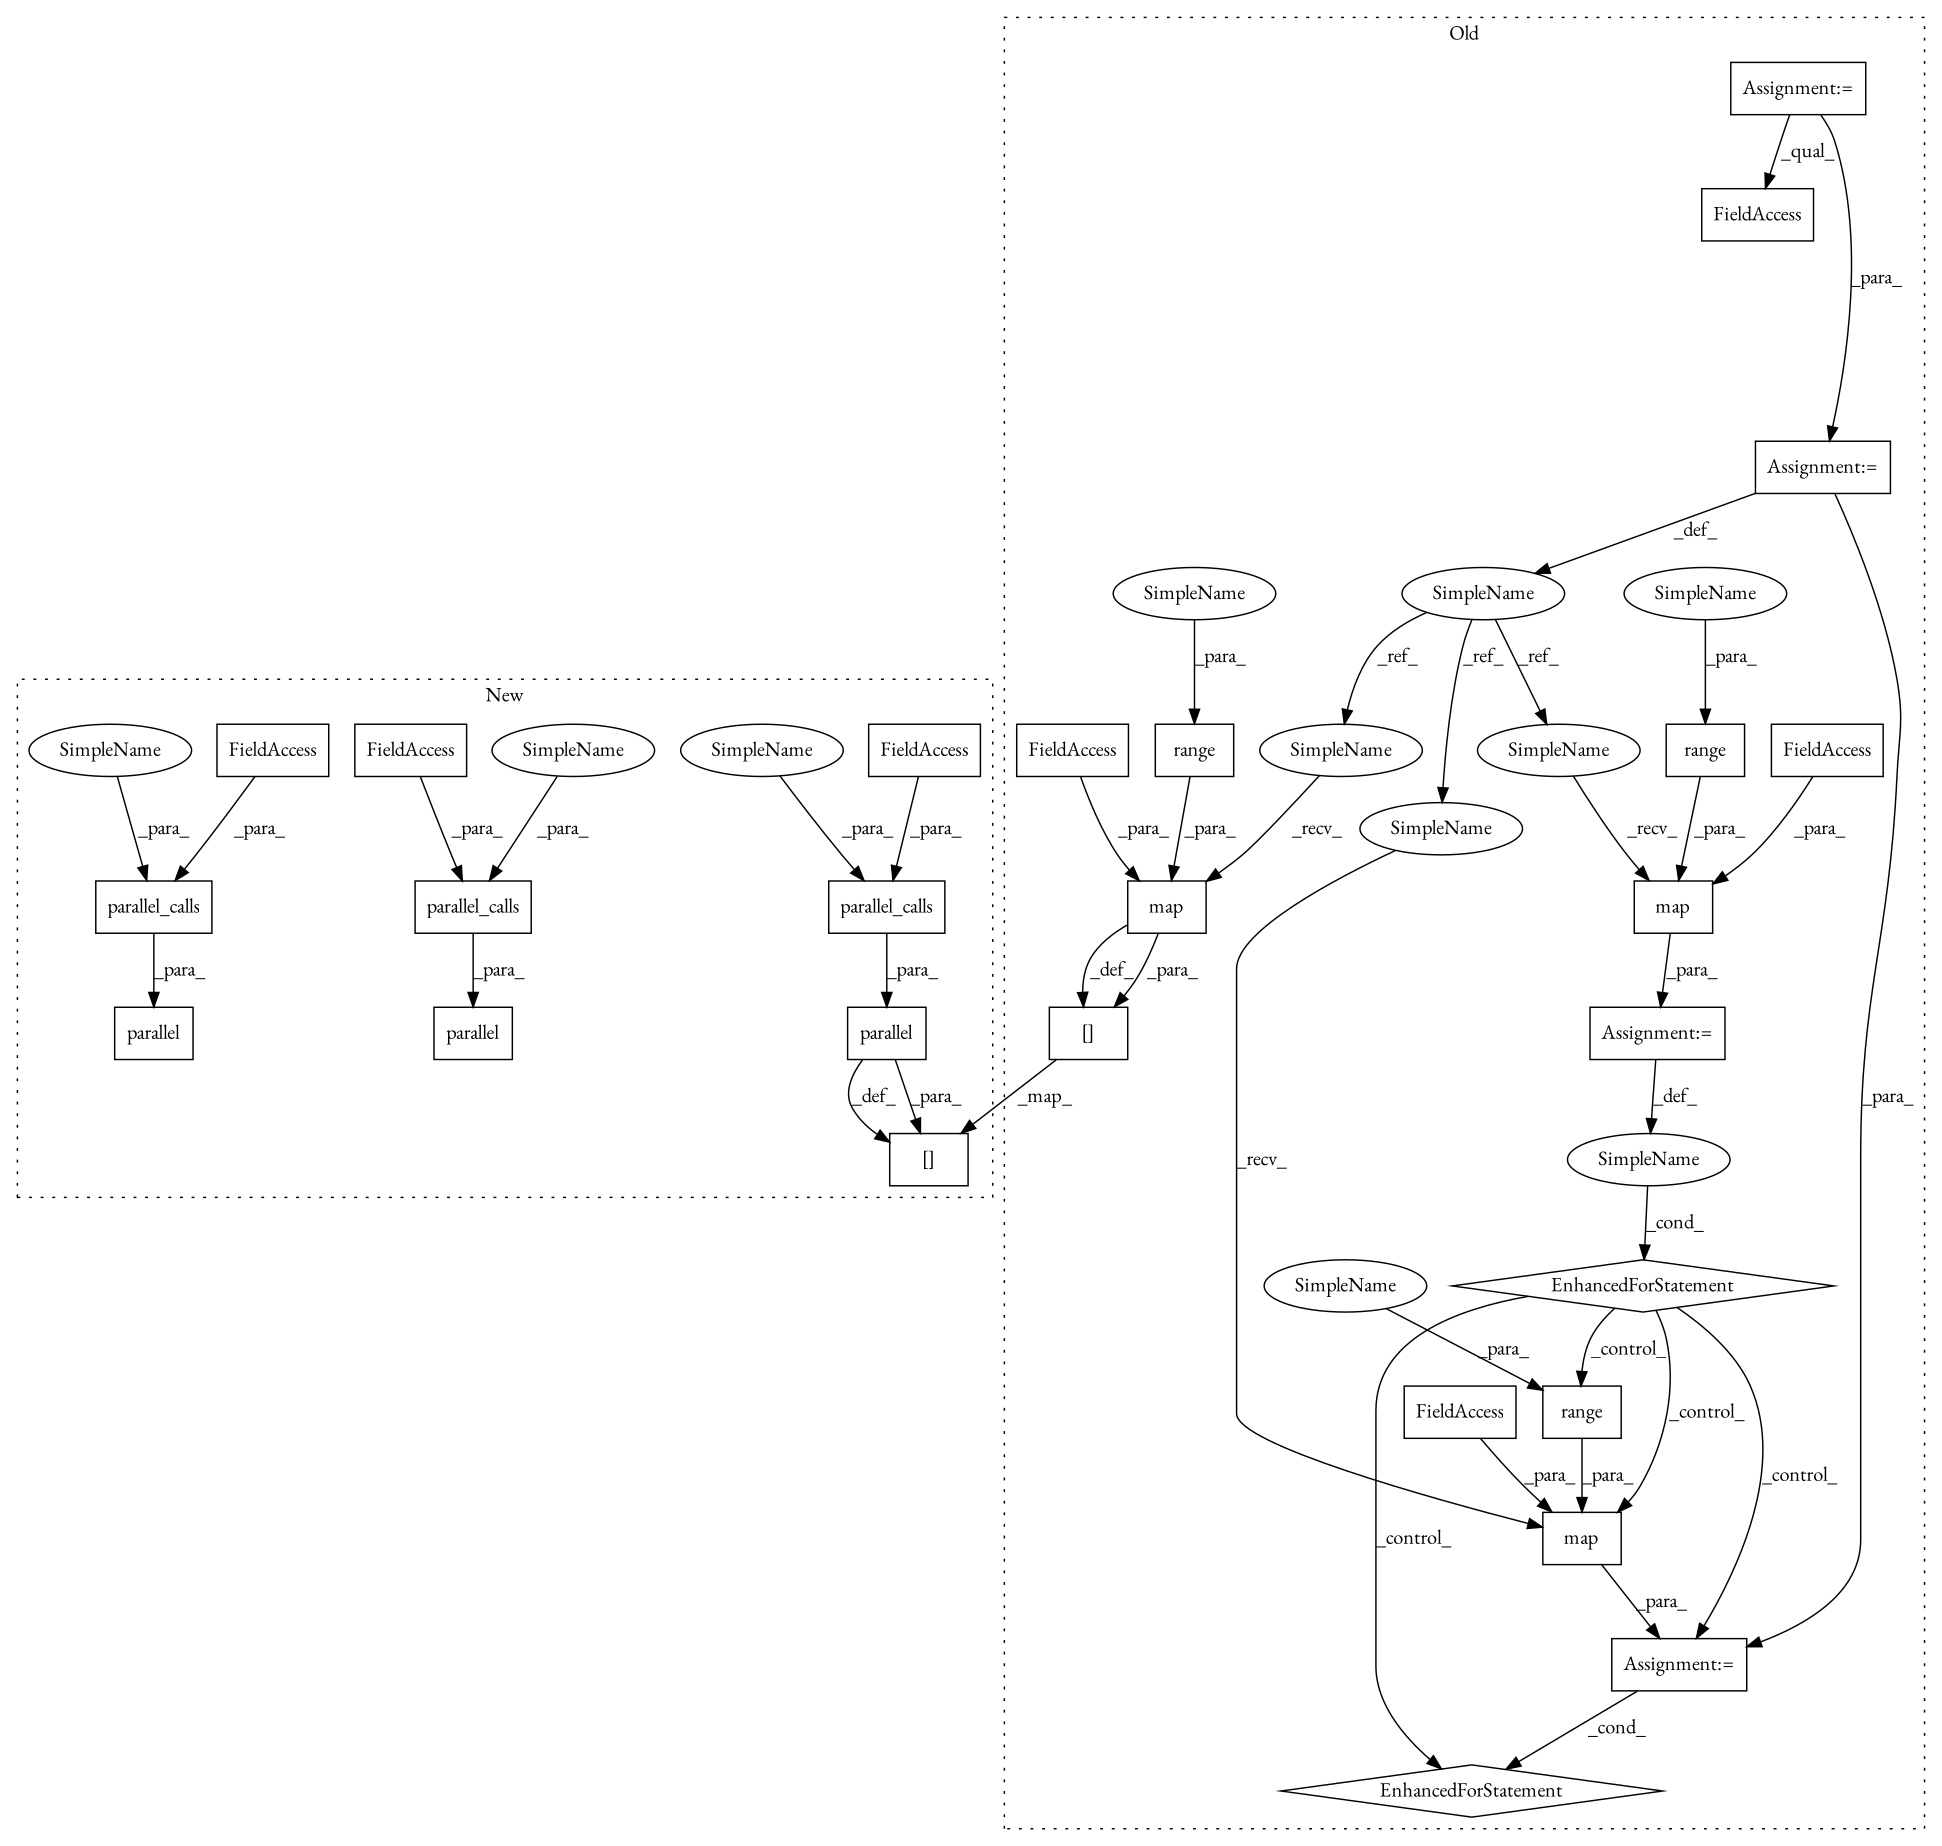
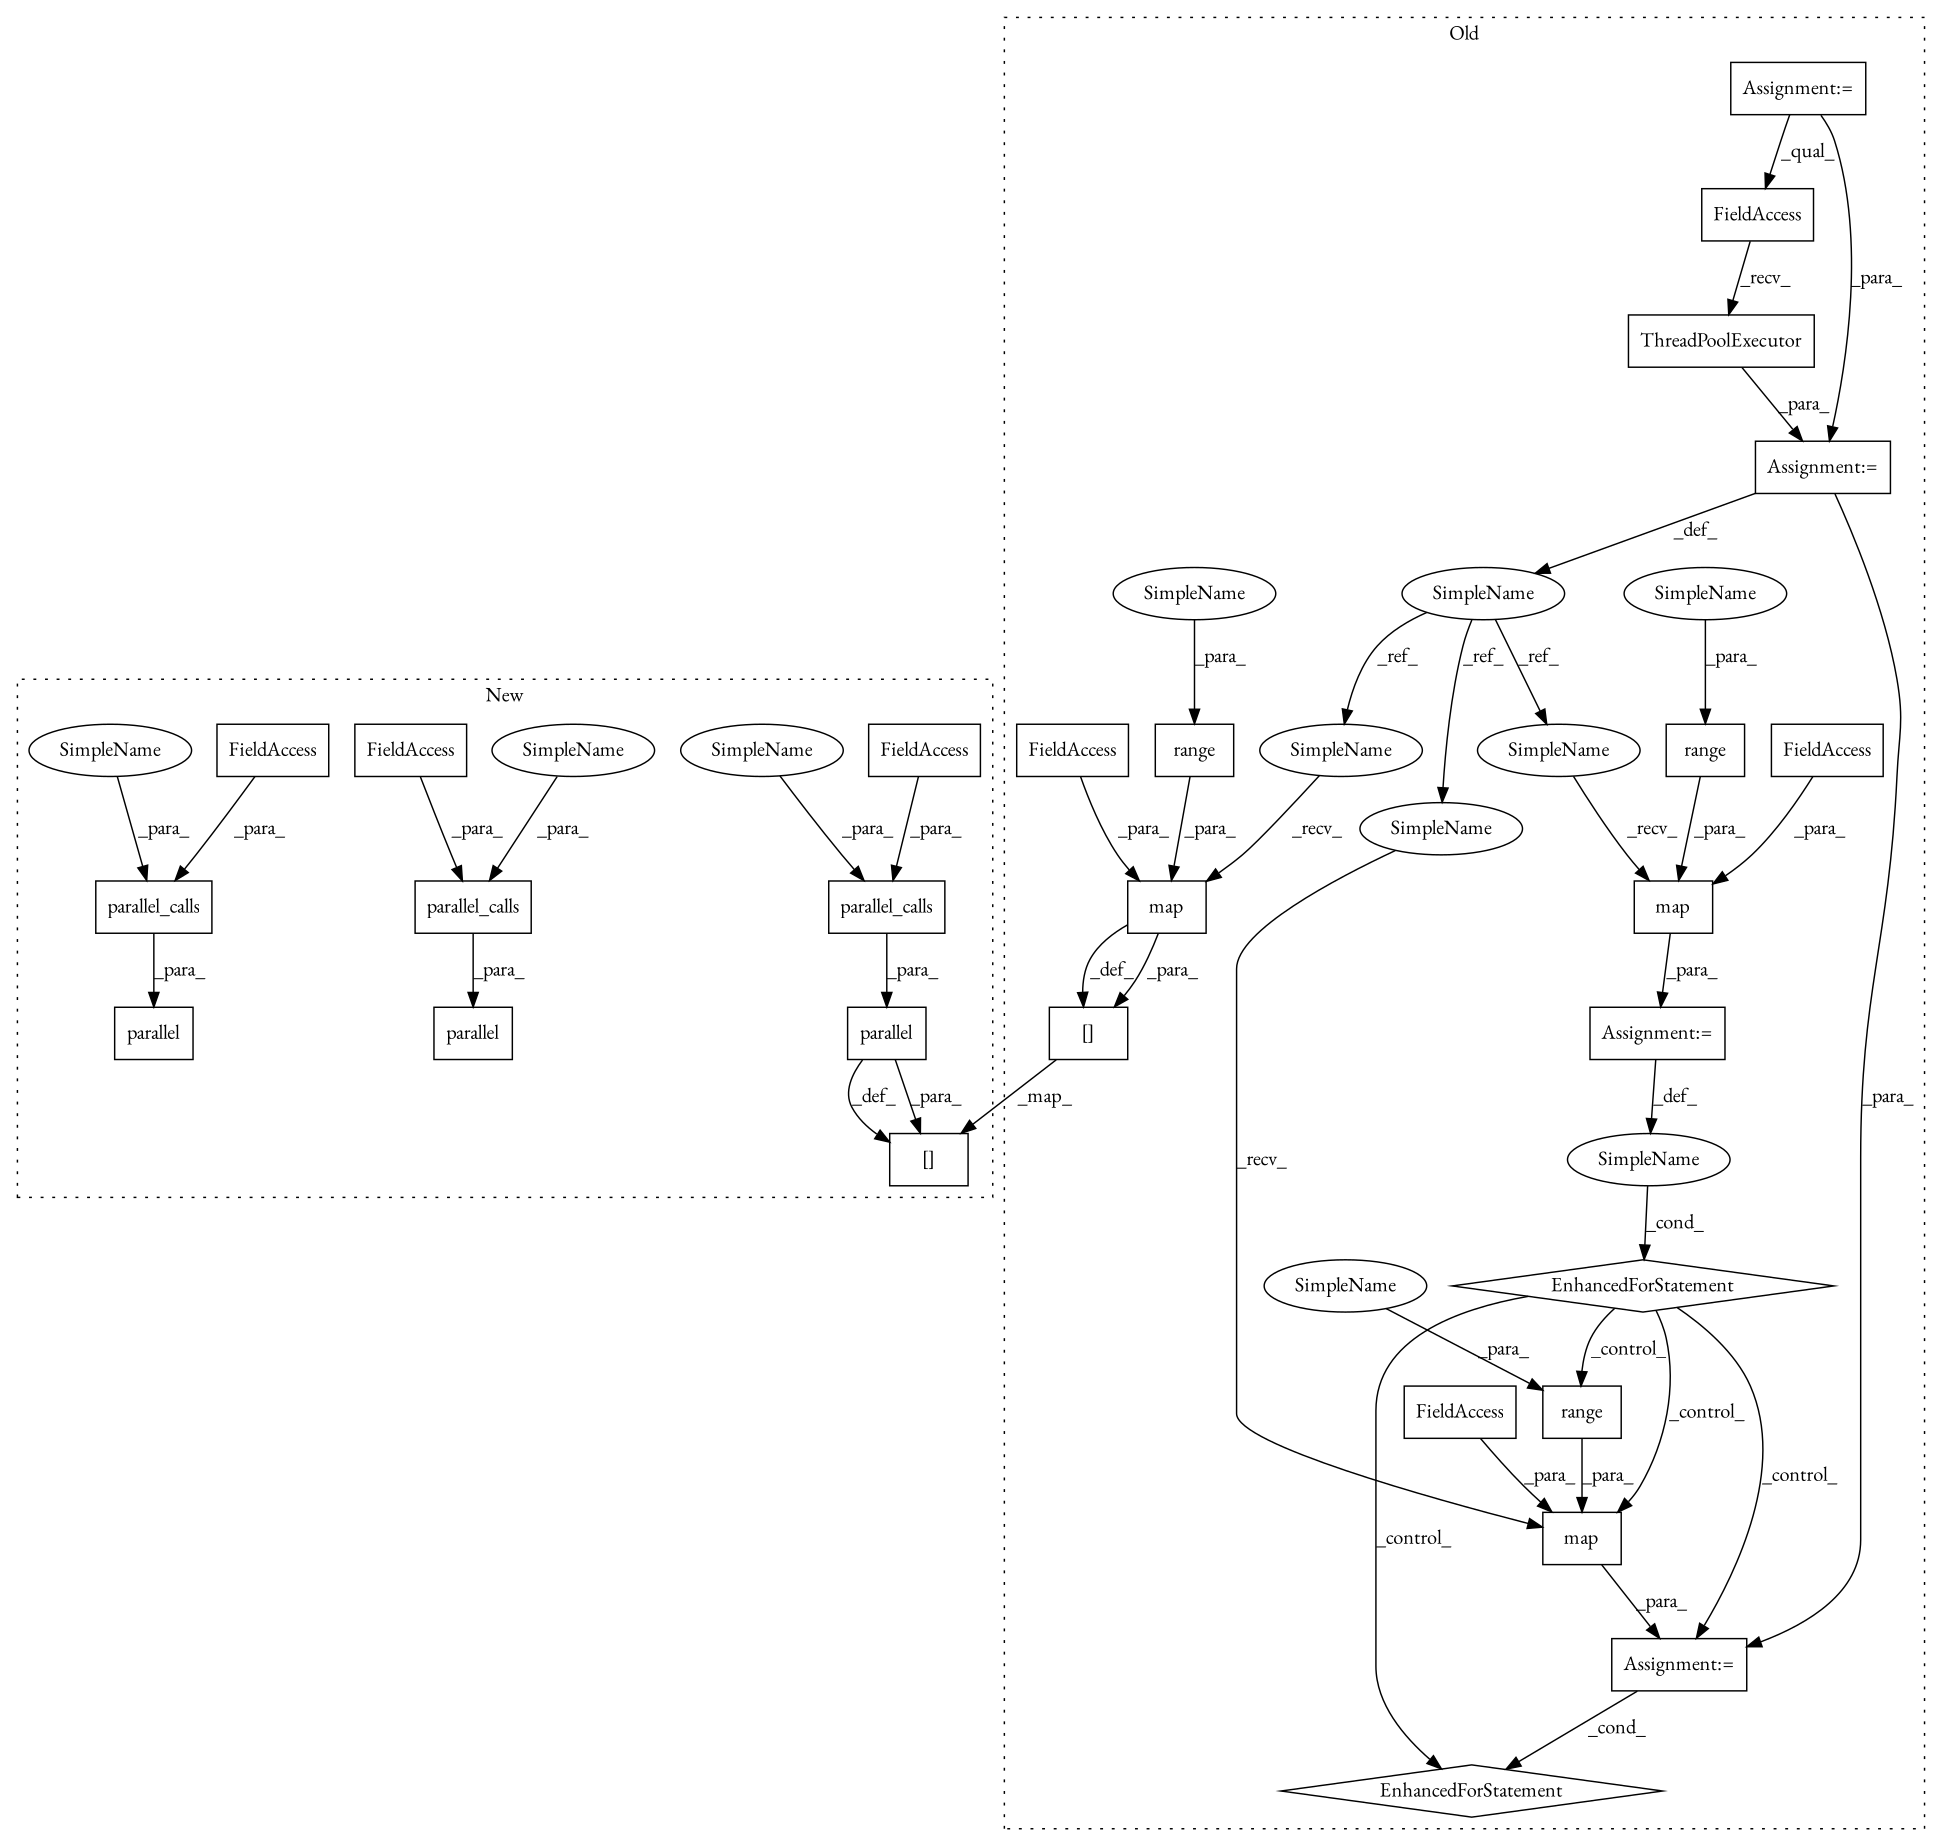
none -> (1721, 341)
